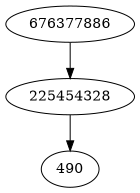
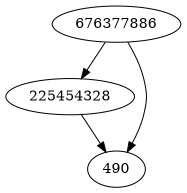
none -> (146, 92)
